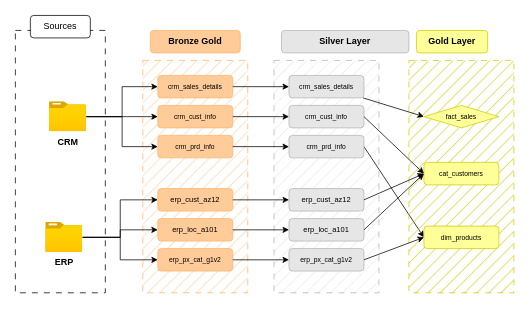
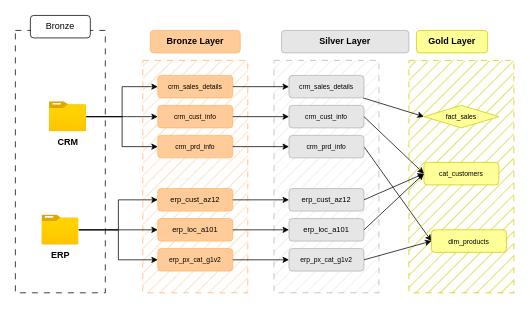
(60, 27) -> (60, 27)
(195, 42) -> (195, 42)
(64, 237) -> (60, 230)
(462, 237) -> (469, 241)
